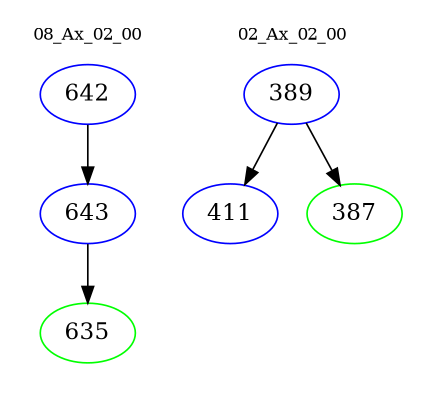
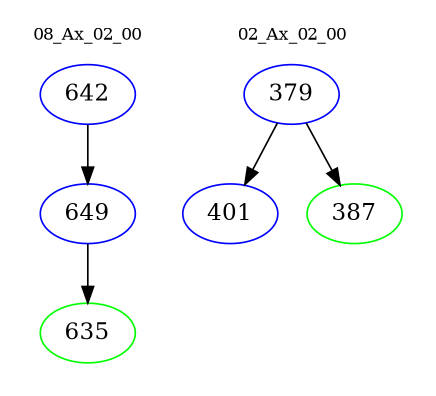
(292, 94) -> (292, 94)
(88, 214) -> (88, 214)
(230, 214) -> (230, 214)
